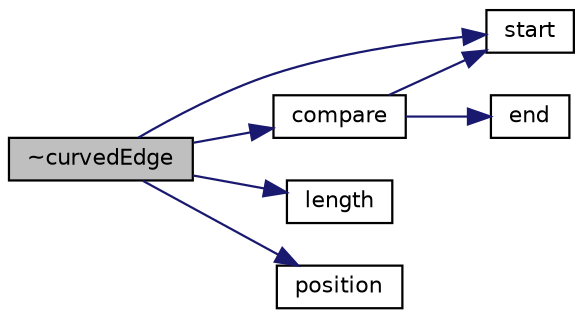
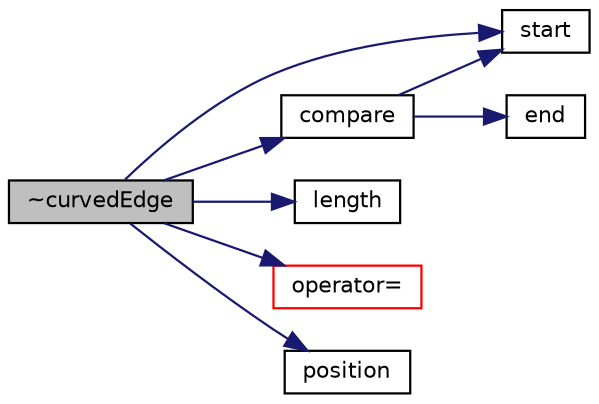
none -> (347, 287)
